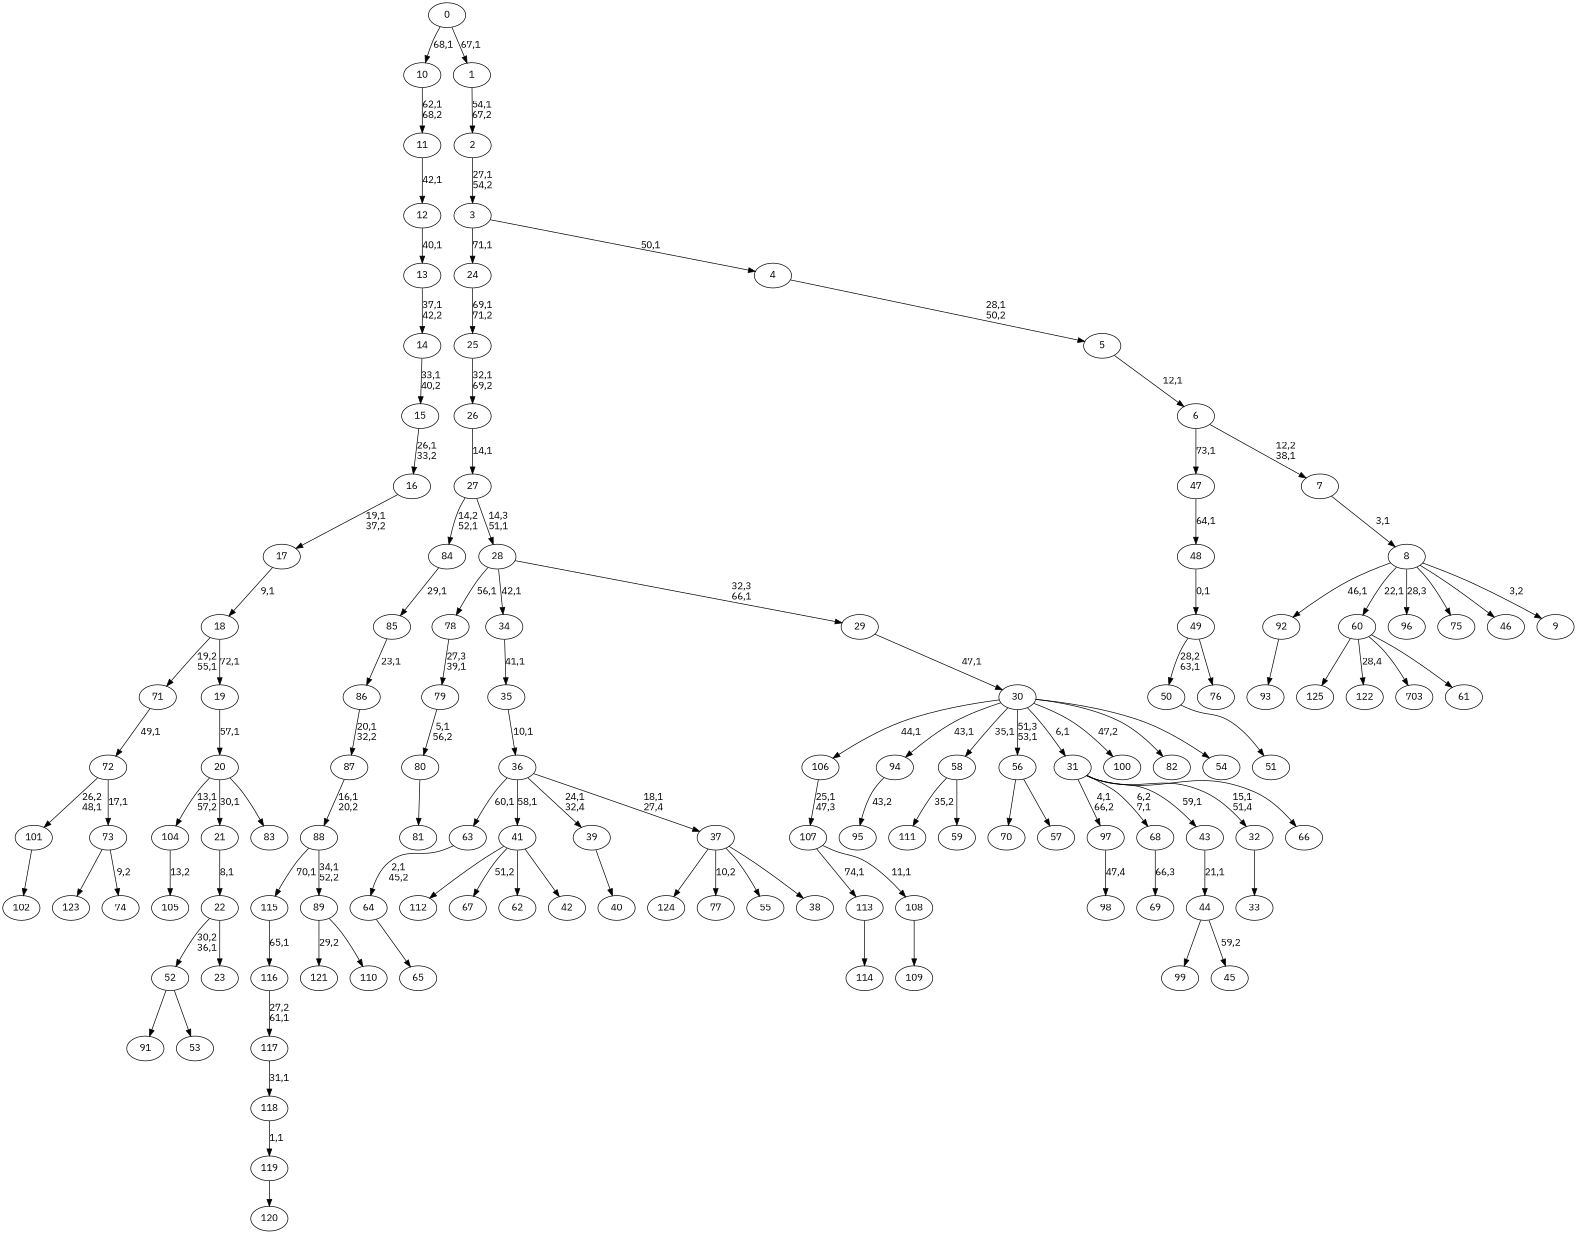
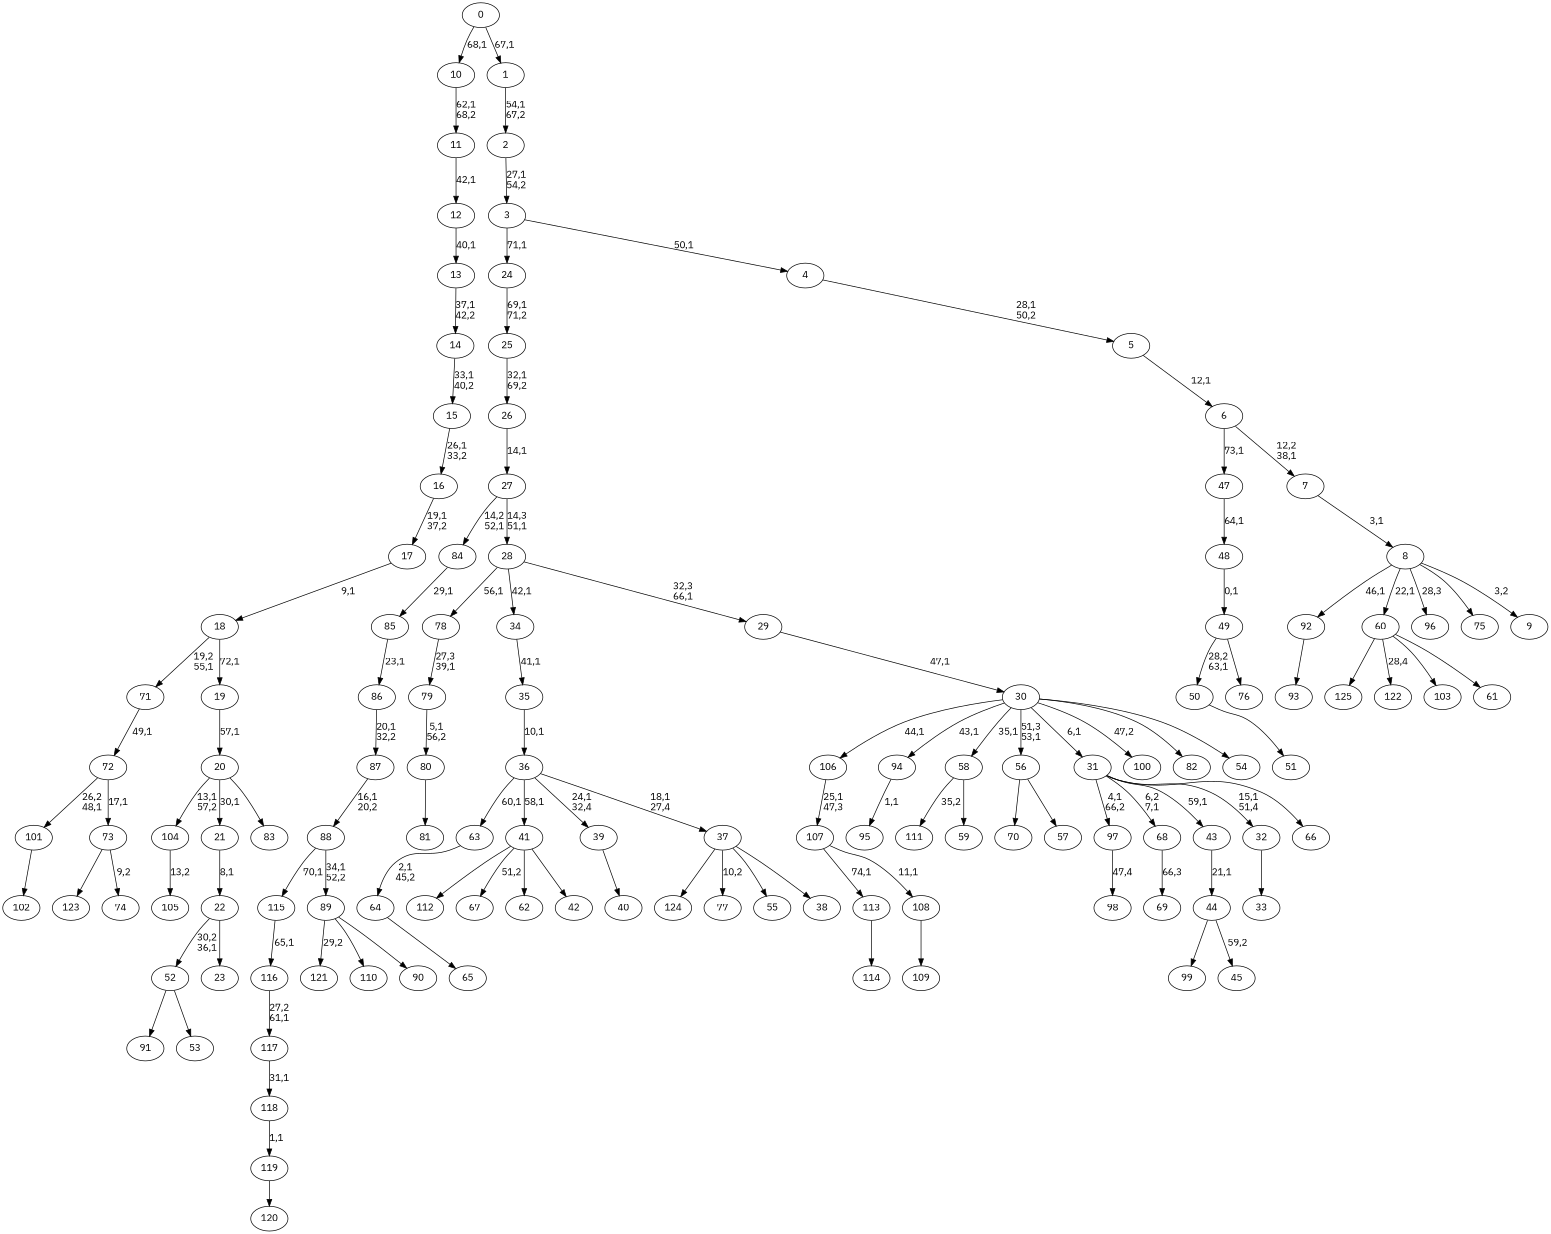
(1506, 627) -> none
(1414, 697) -> (1443, 697)
(882, 803) -> (892, 803)
none -> (418, 978)
